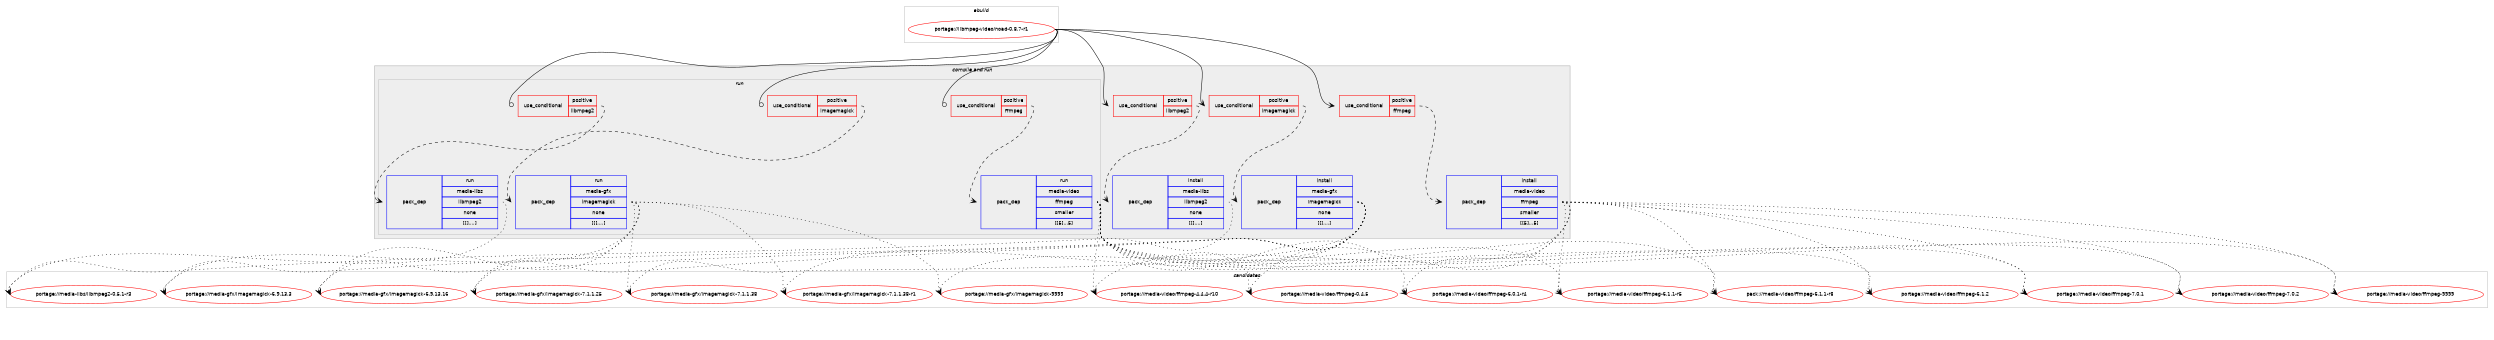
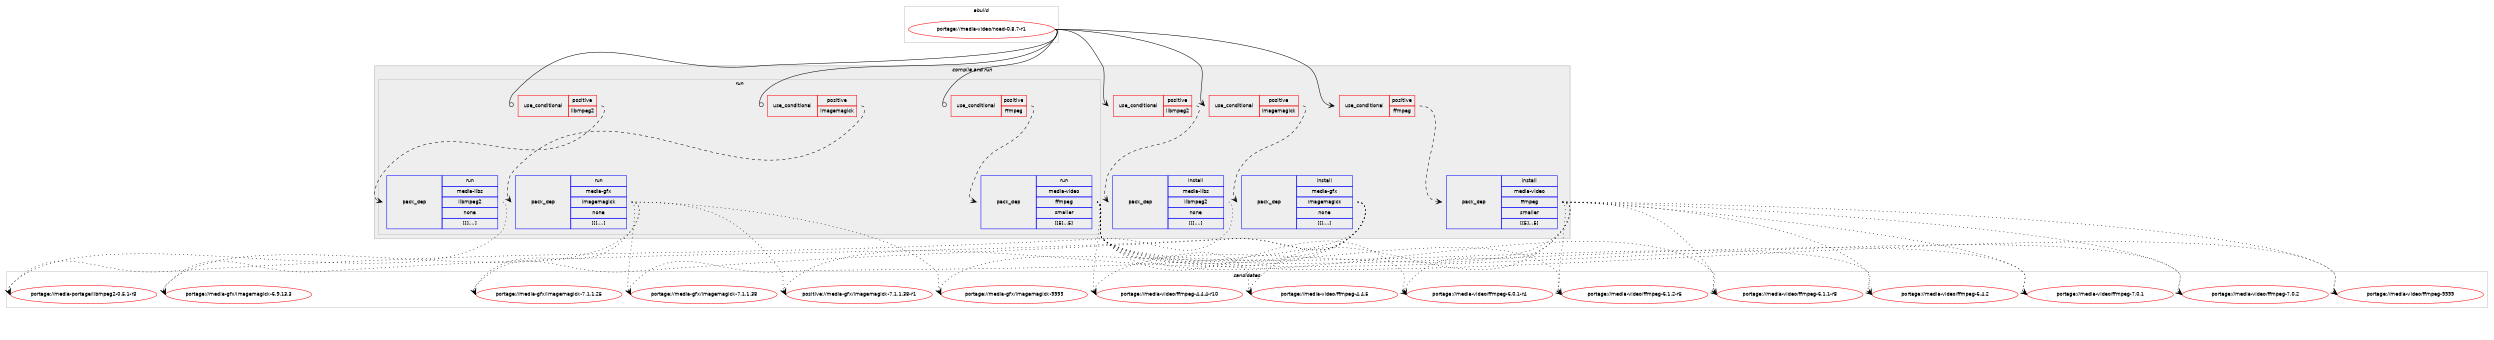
(981, 29) -> (981, 29)
(84, 295) -> (84, 295)
(394, 295) -> none
(859, 295) -> (859, 295)
(1325, 295) -> (1325, 295)
(1635, 295) -> (1635, 295)
(1790, 295) -> (1790, 295)
(1945, 295) -> (1945, 295)
